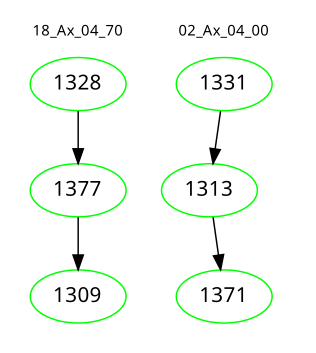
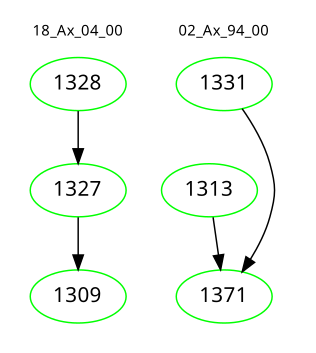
(78, 32) -> (78, 32)
(224, 32) -> (224, 32)
(218, 130) -> (274, 183)
(78, 190) -> (78, 190)
